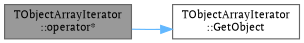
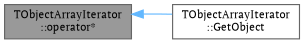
(146, 29) -> (158, 14)
